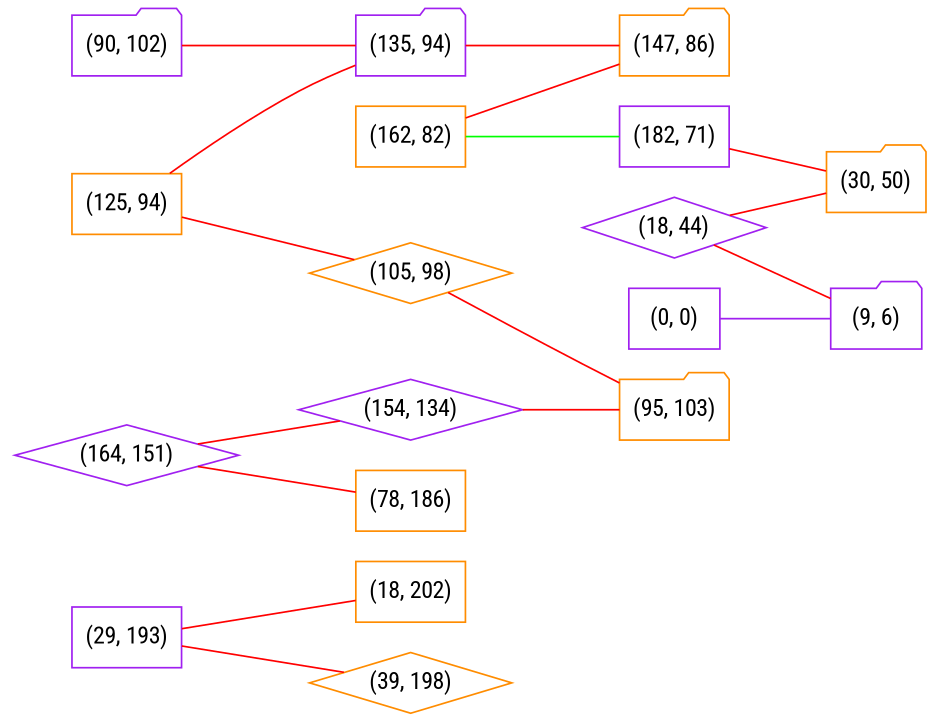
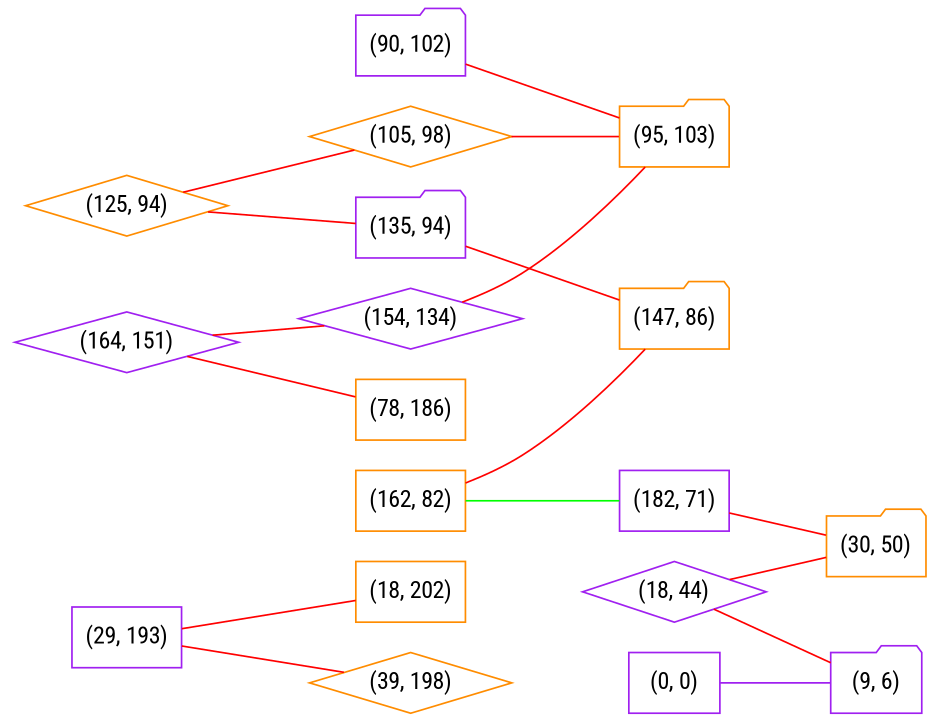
(269, 46) -> (543, 91)
(127, 204) -> (127, 206)
